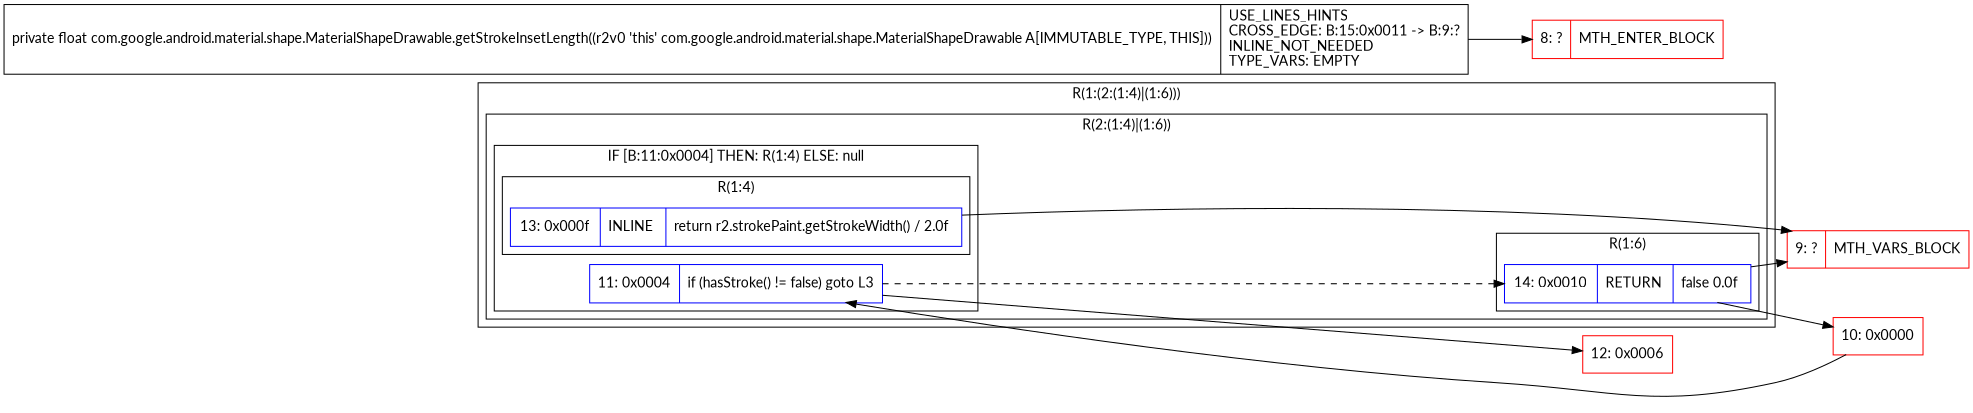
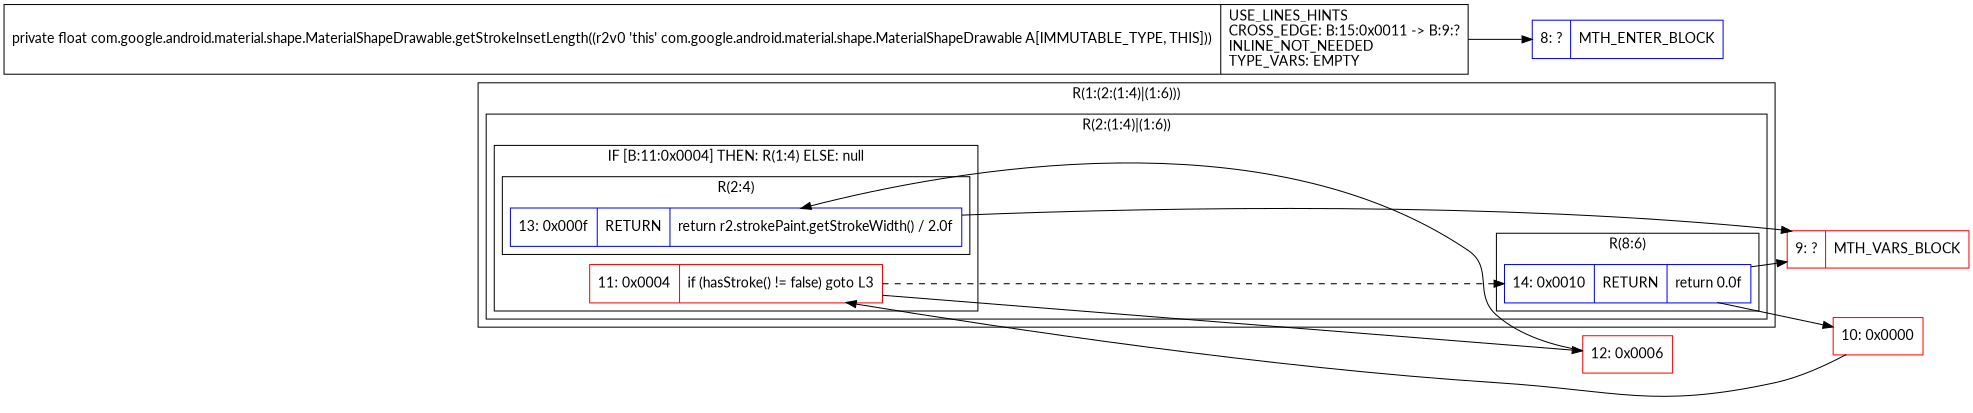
(1628, 39) -> (1628, 39)
none -> (1229, 170)
(736, 188) -> (736, 188)
(631, 227) -> (634, 227)
(1628, 245) -> (1628, 245)
(1710, 283) -> (1709, 283)
(736, 284) -> (736, 284)
